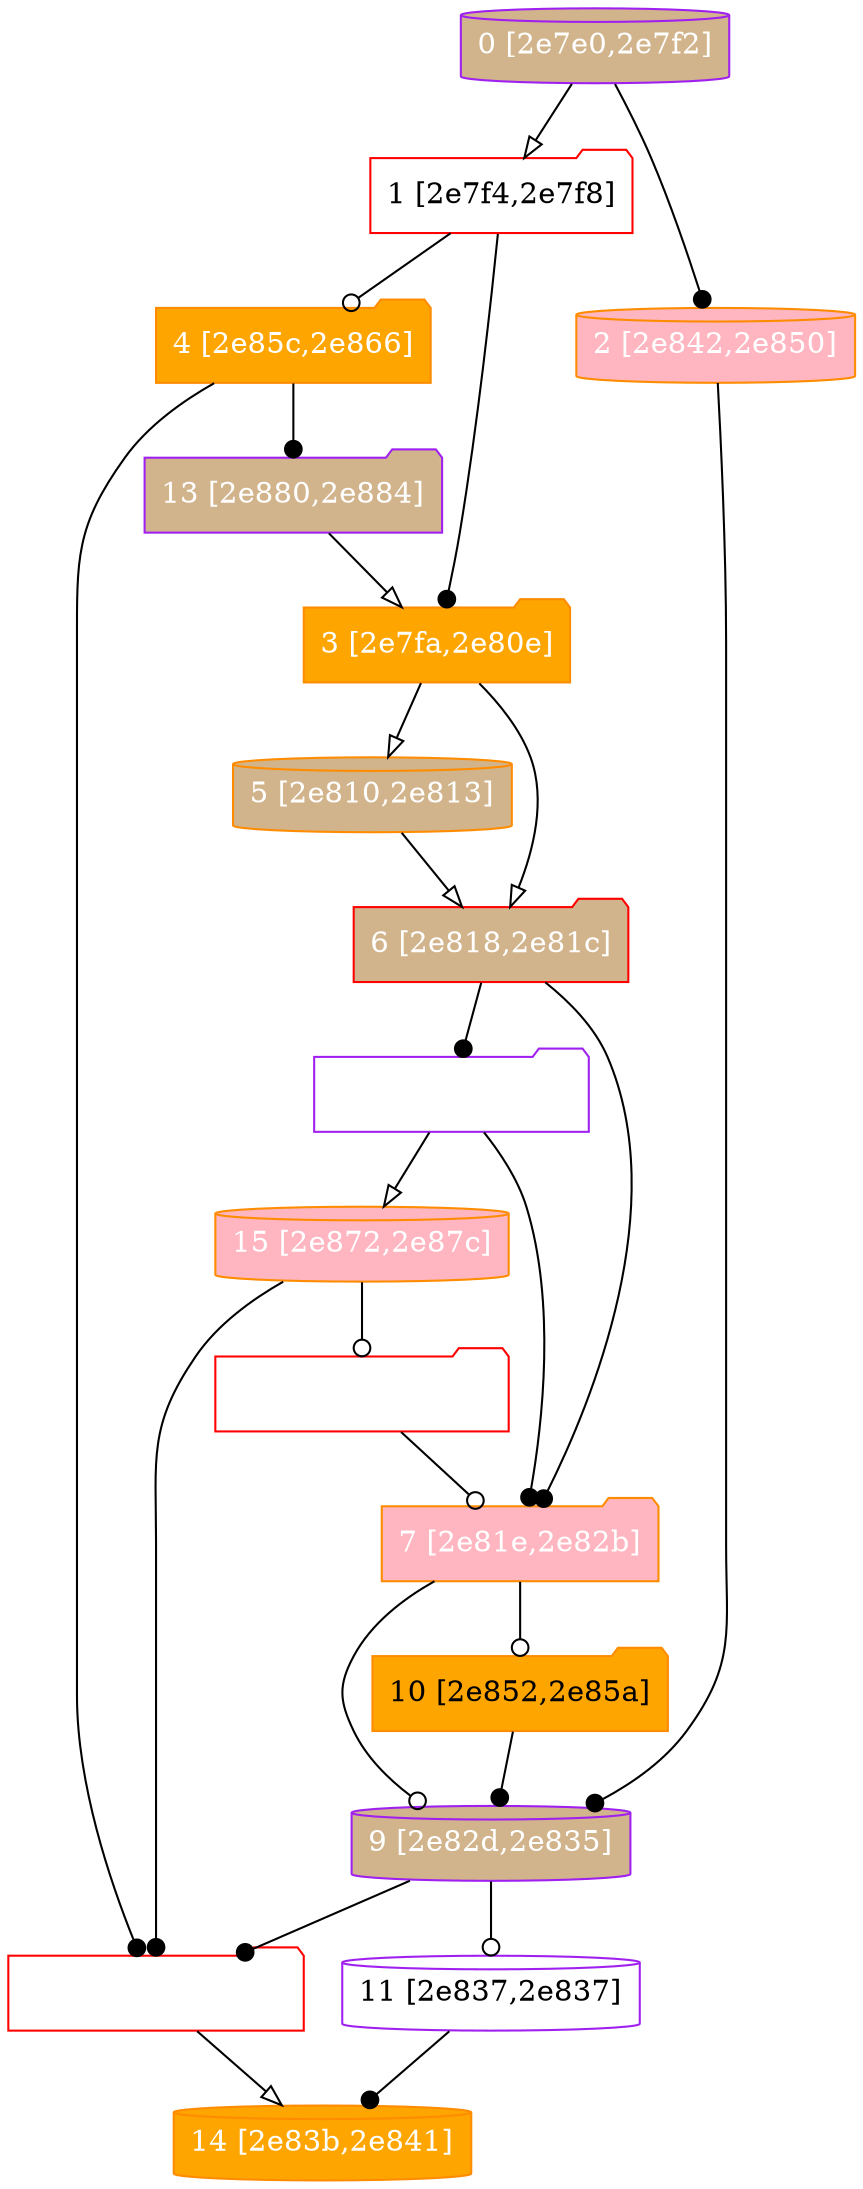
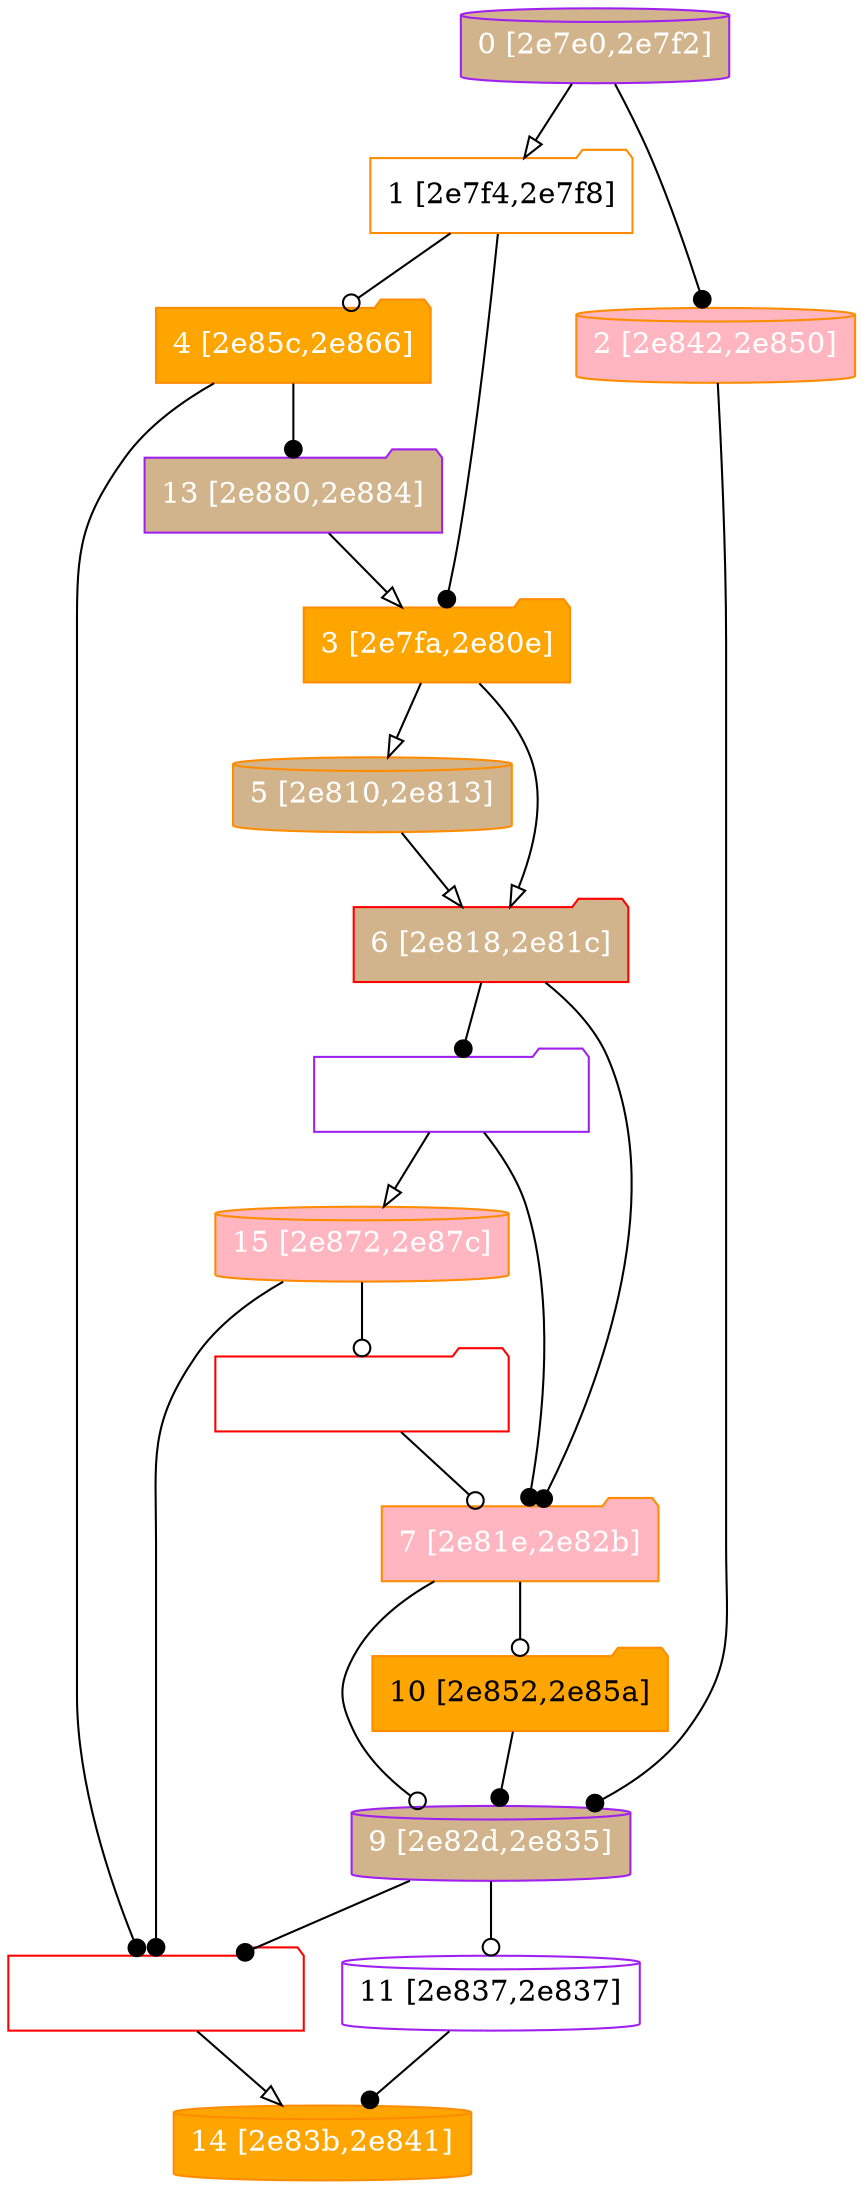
(501, 196) -> (501, 196)
